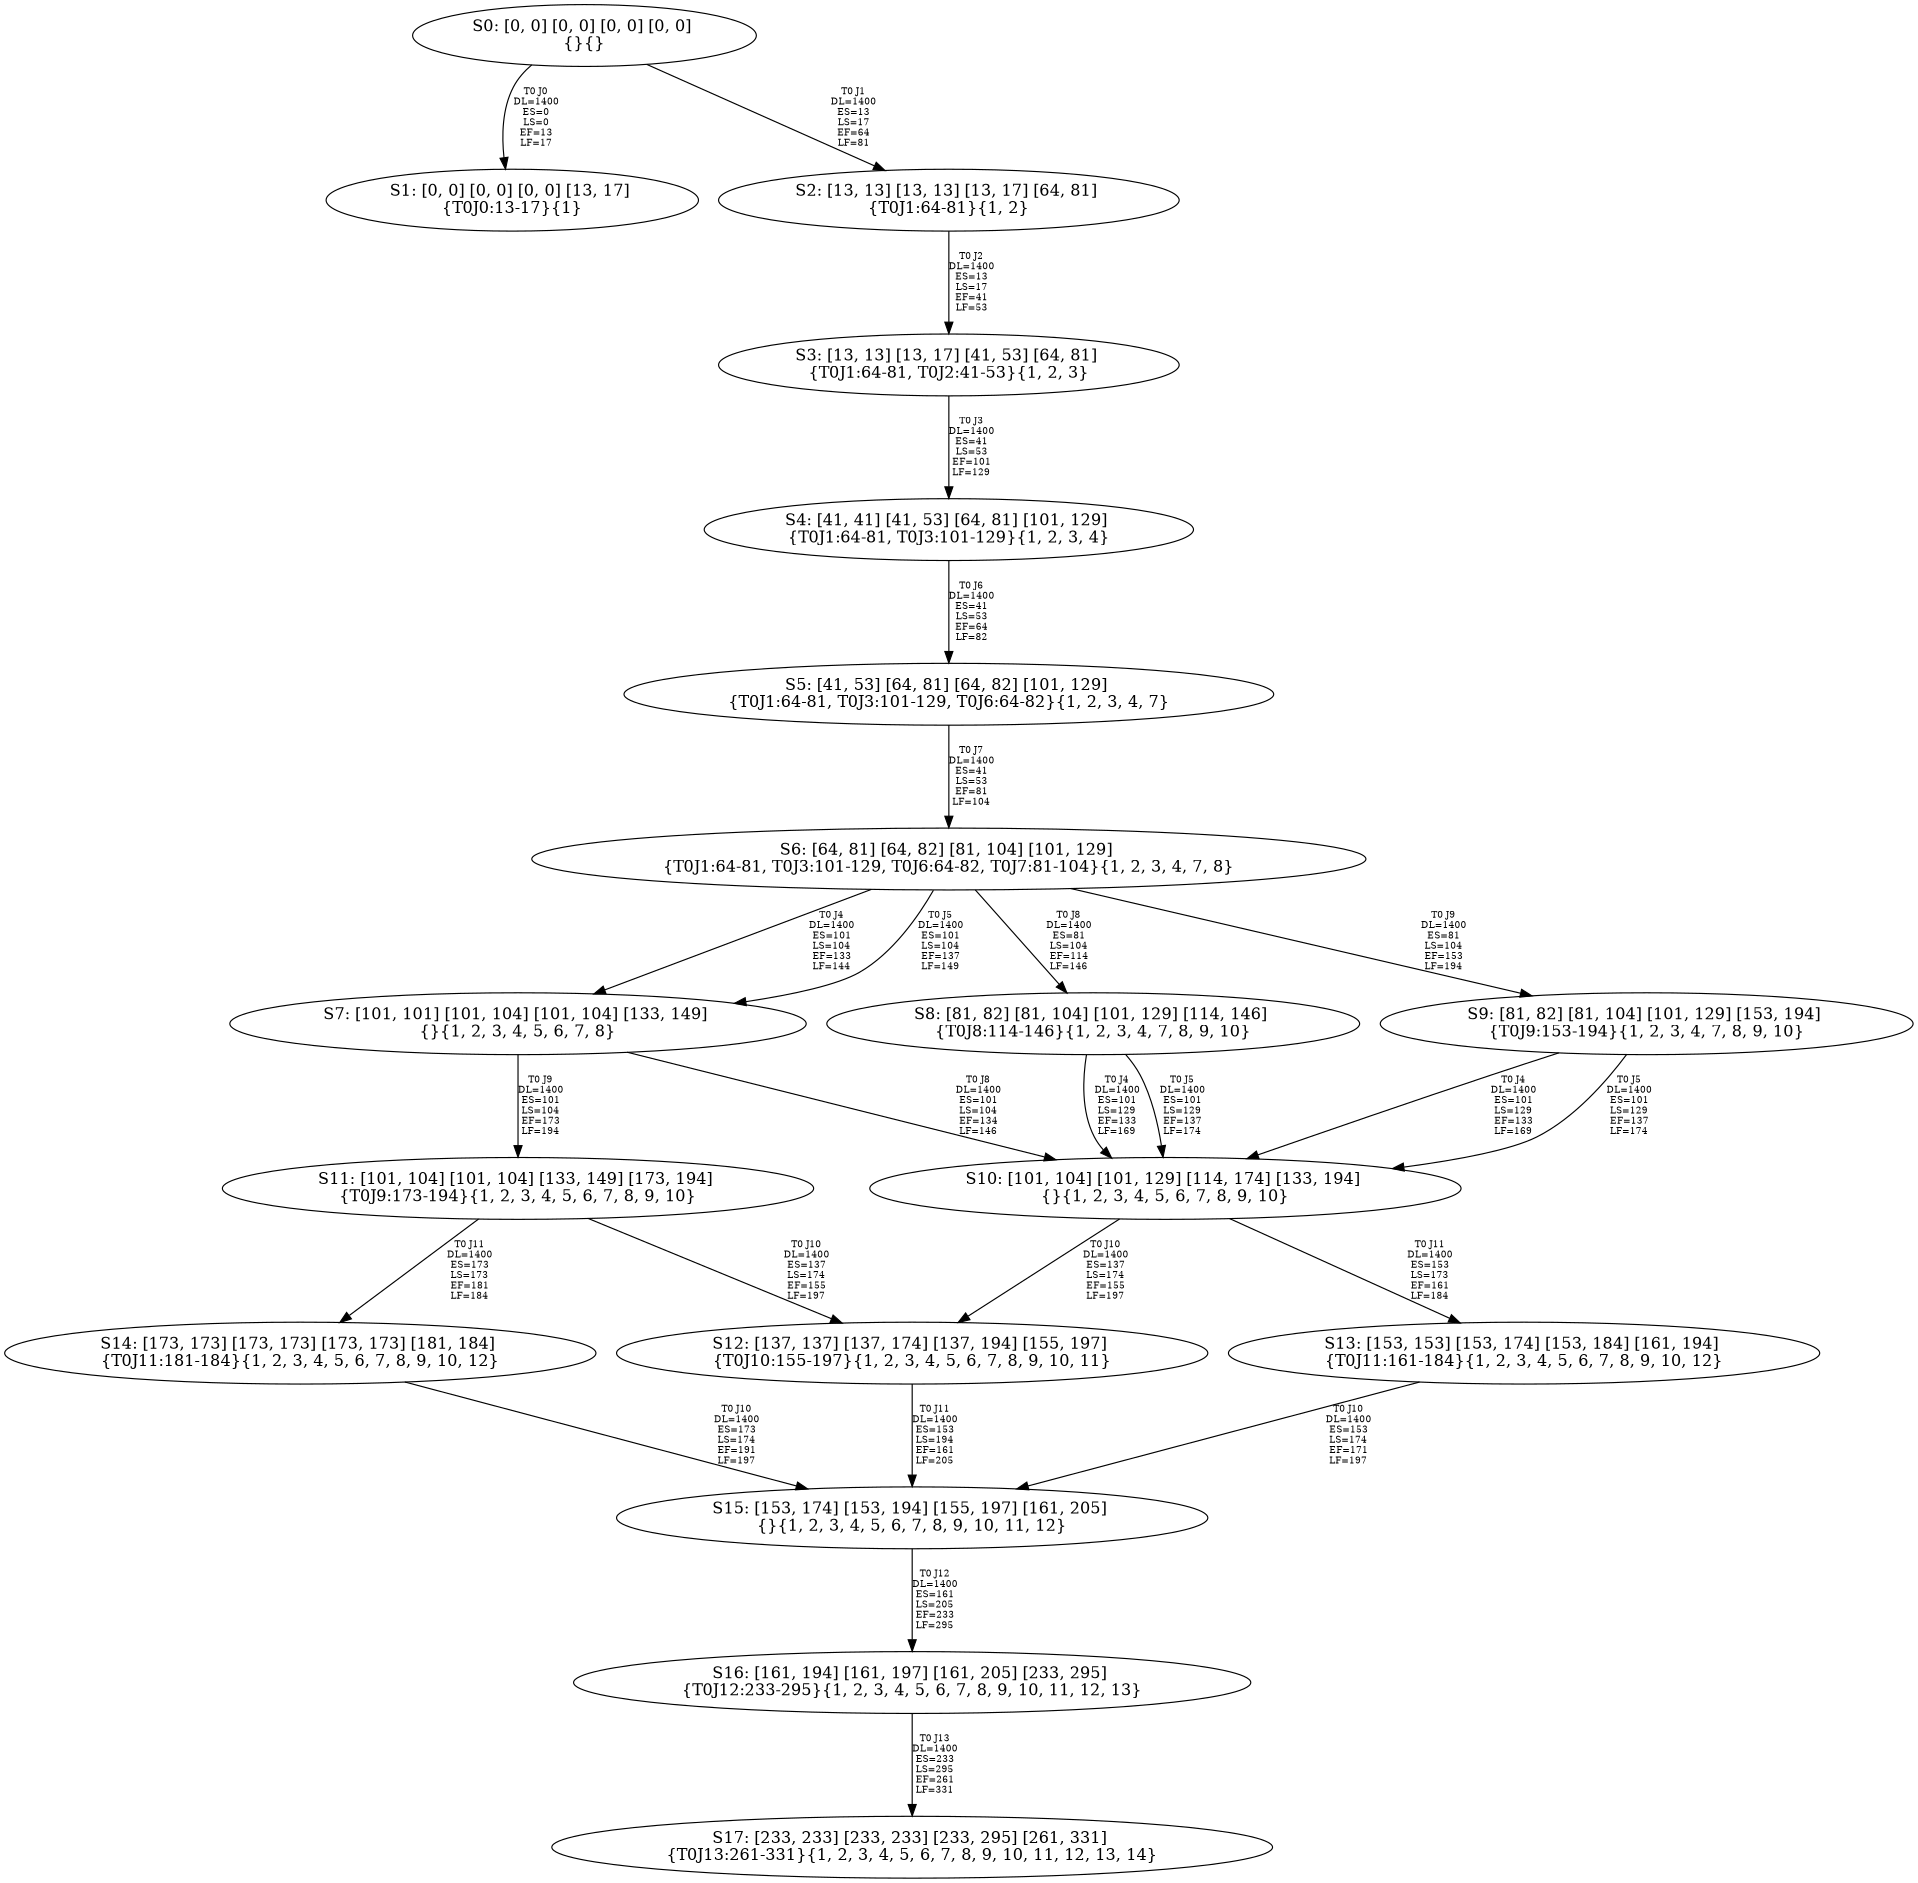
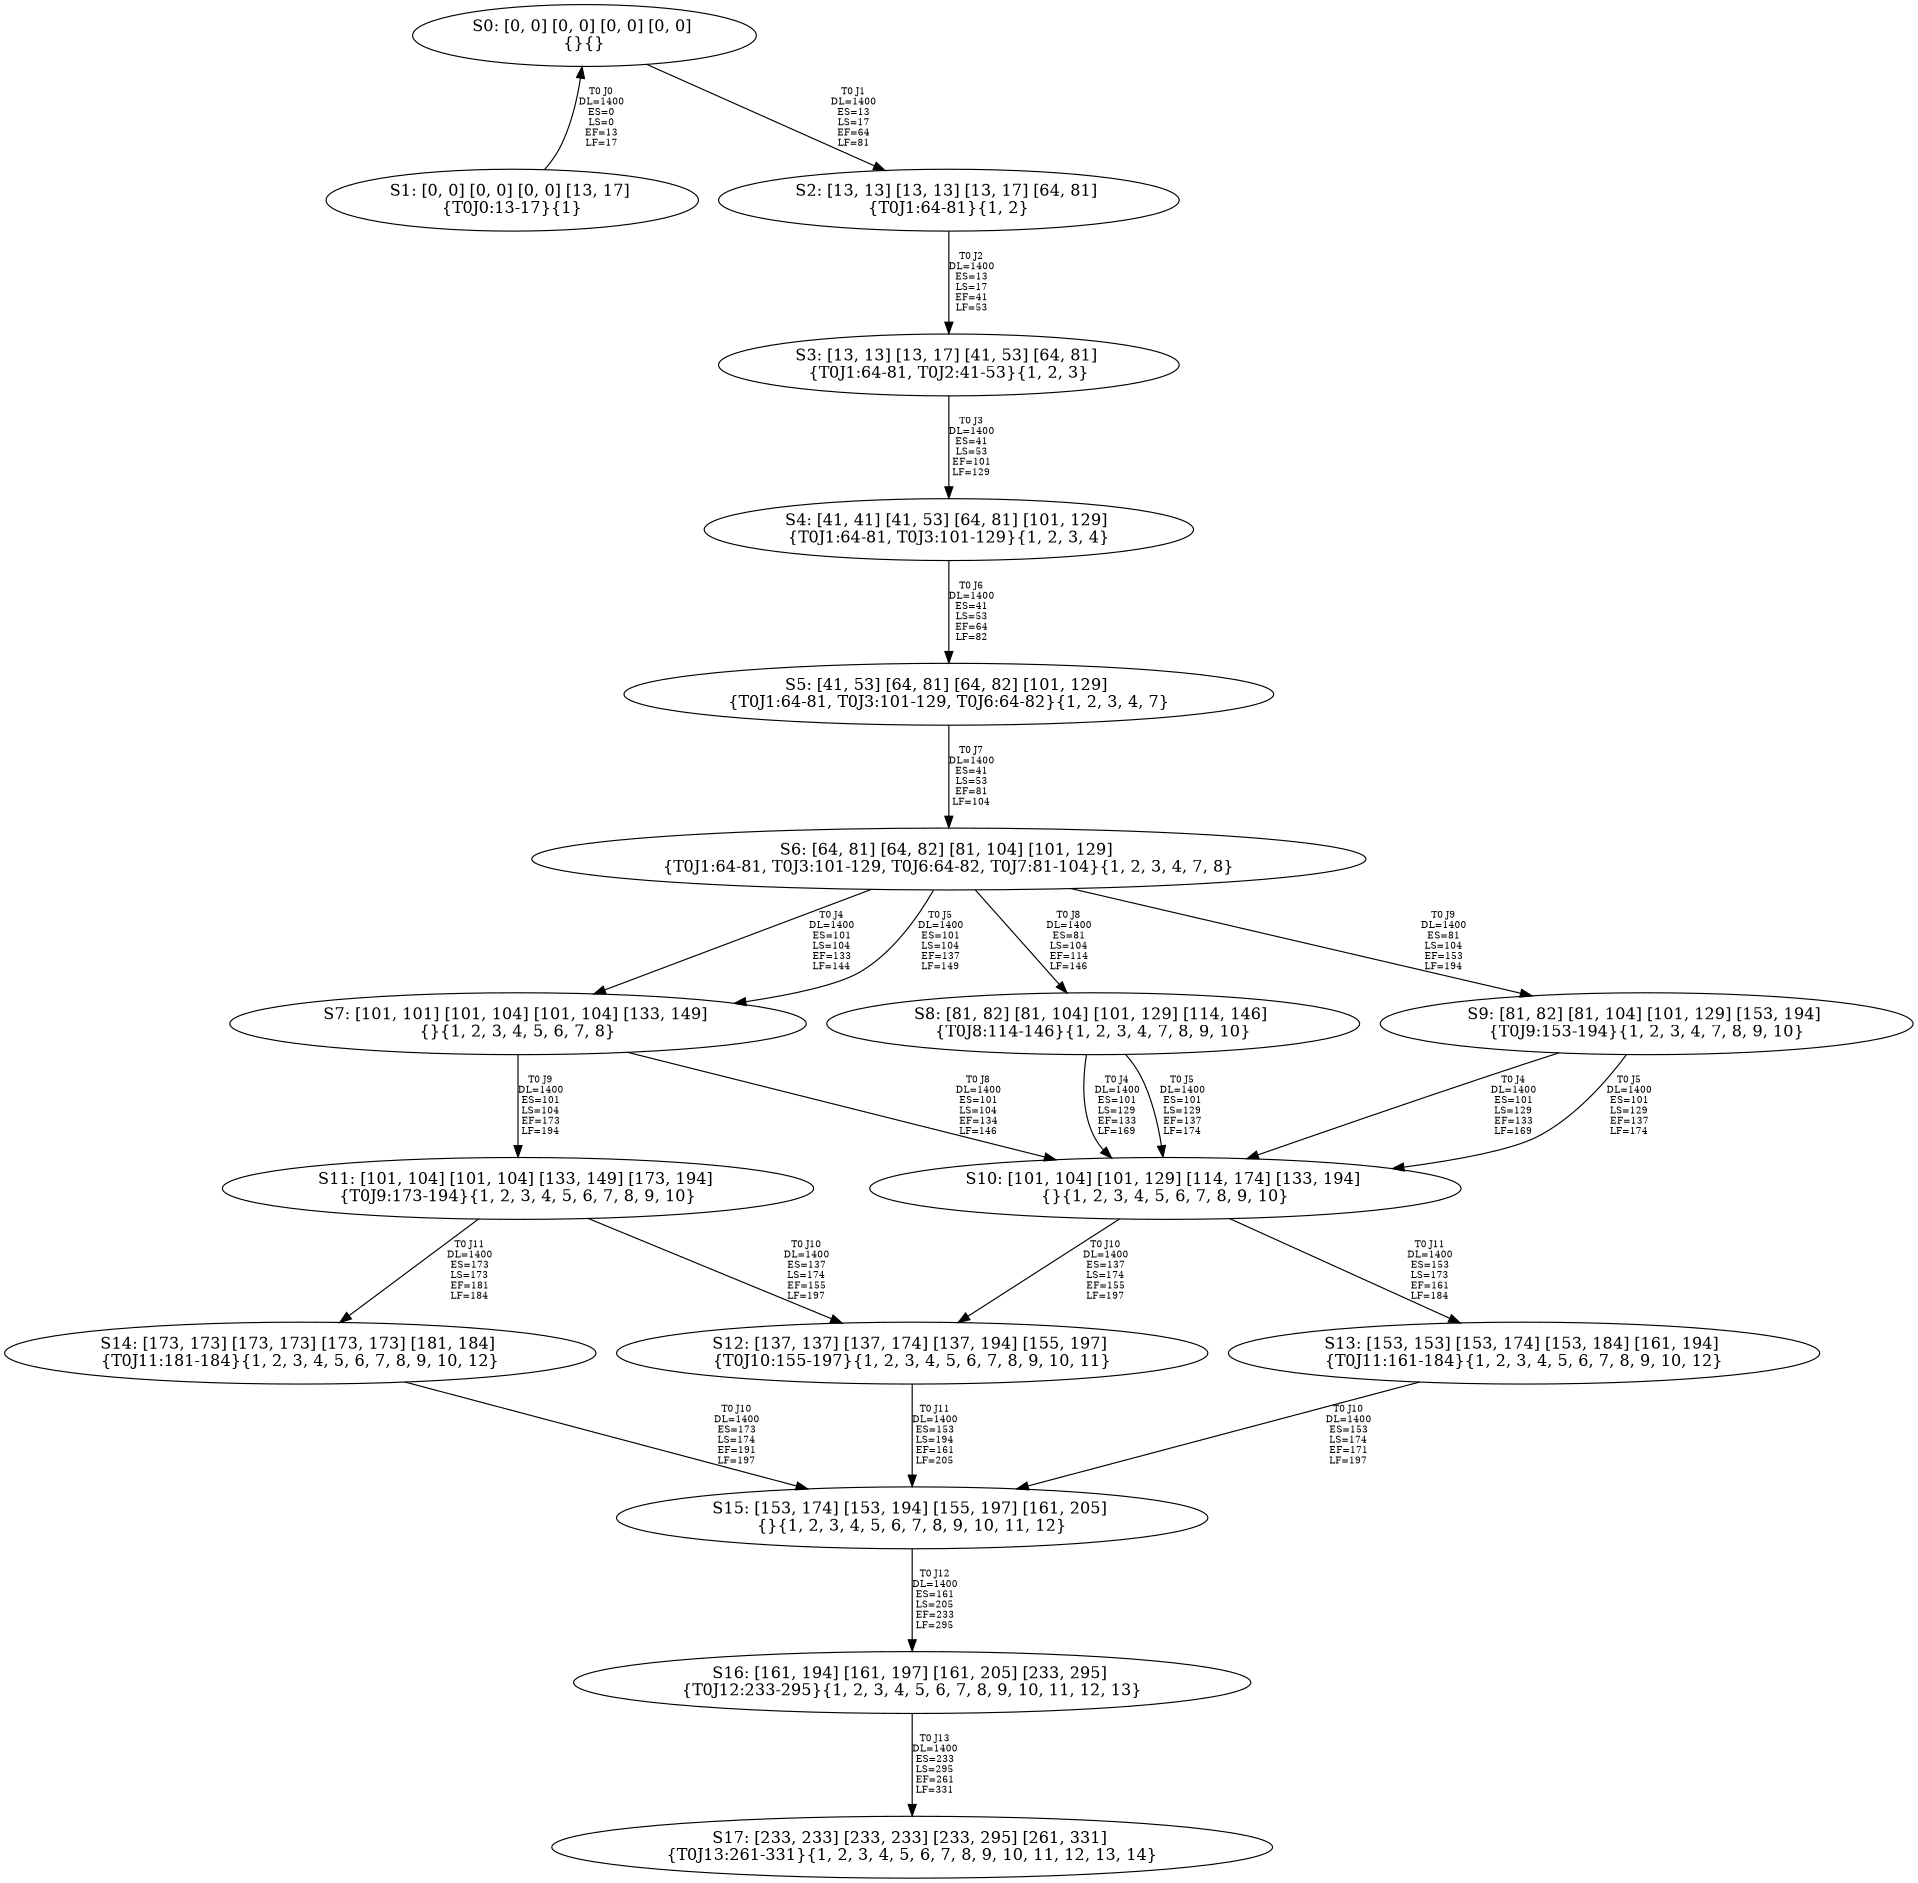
(506, 107) -> (569, 127)
